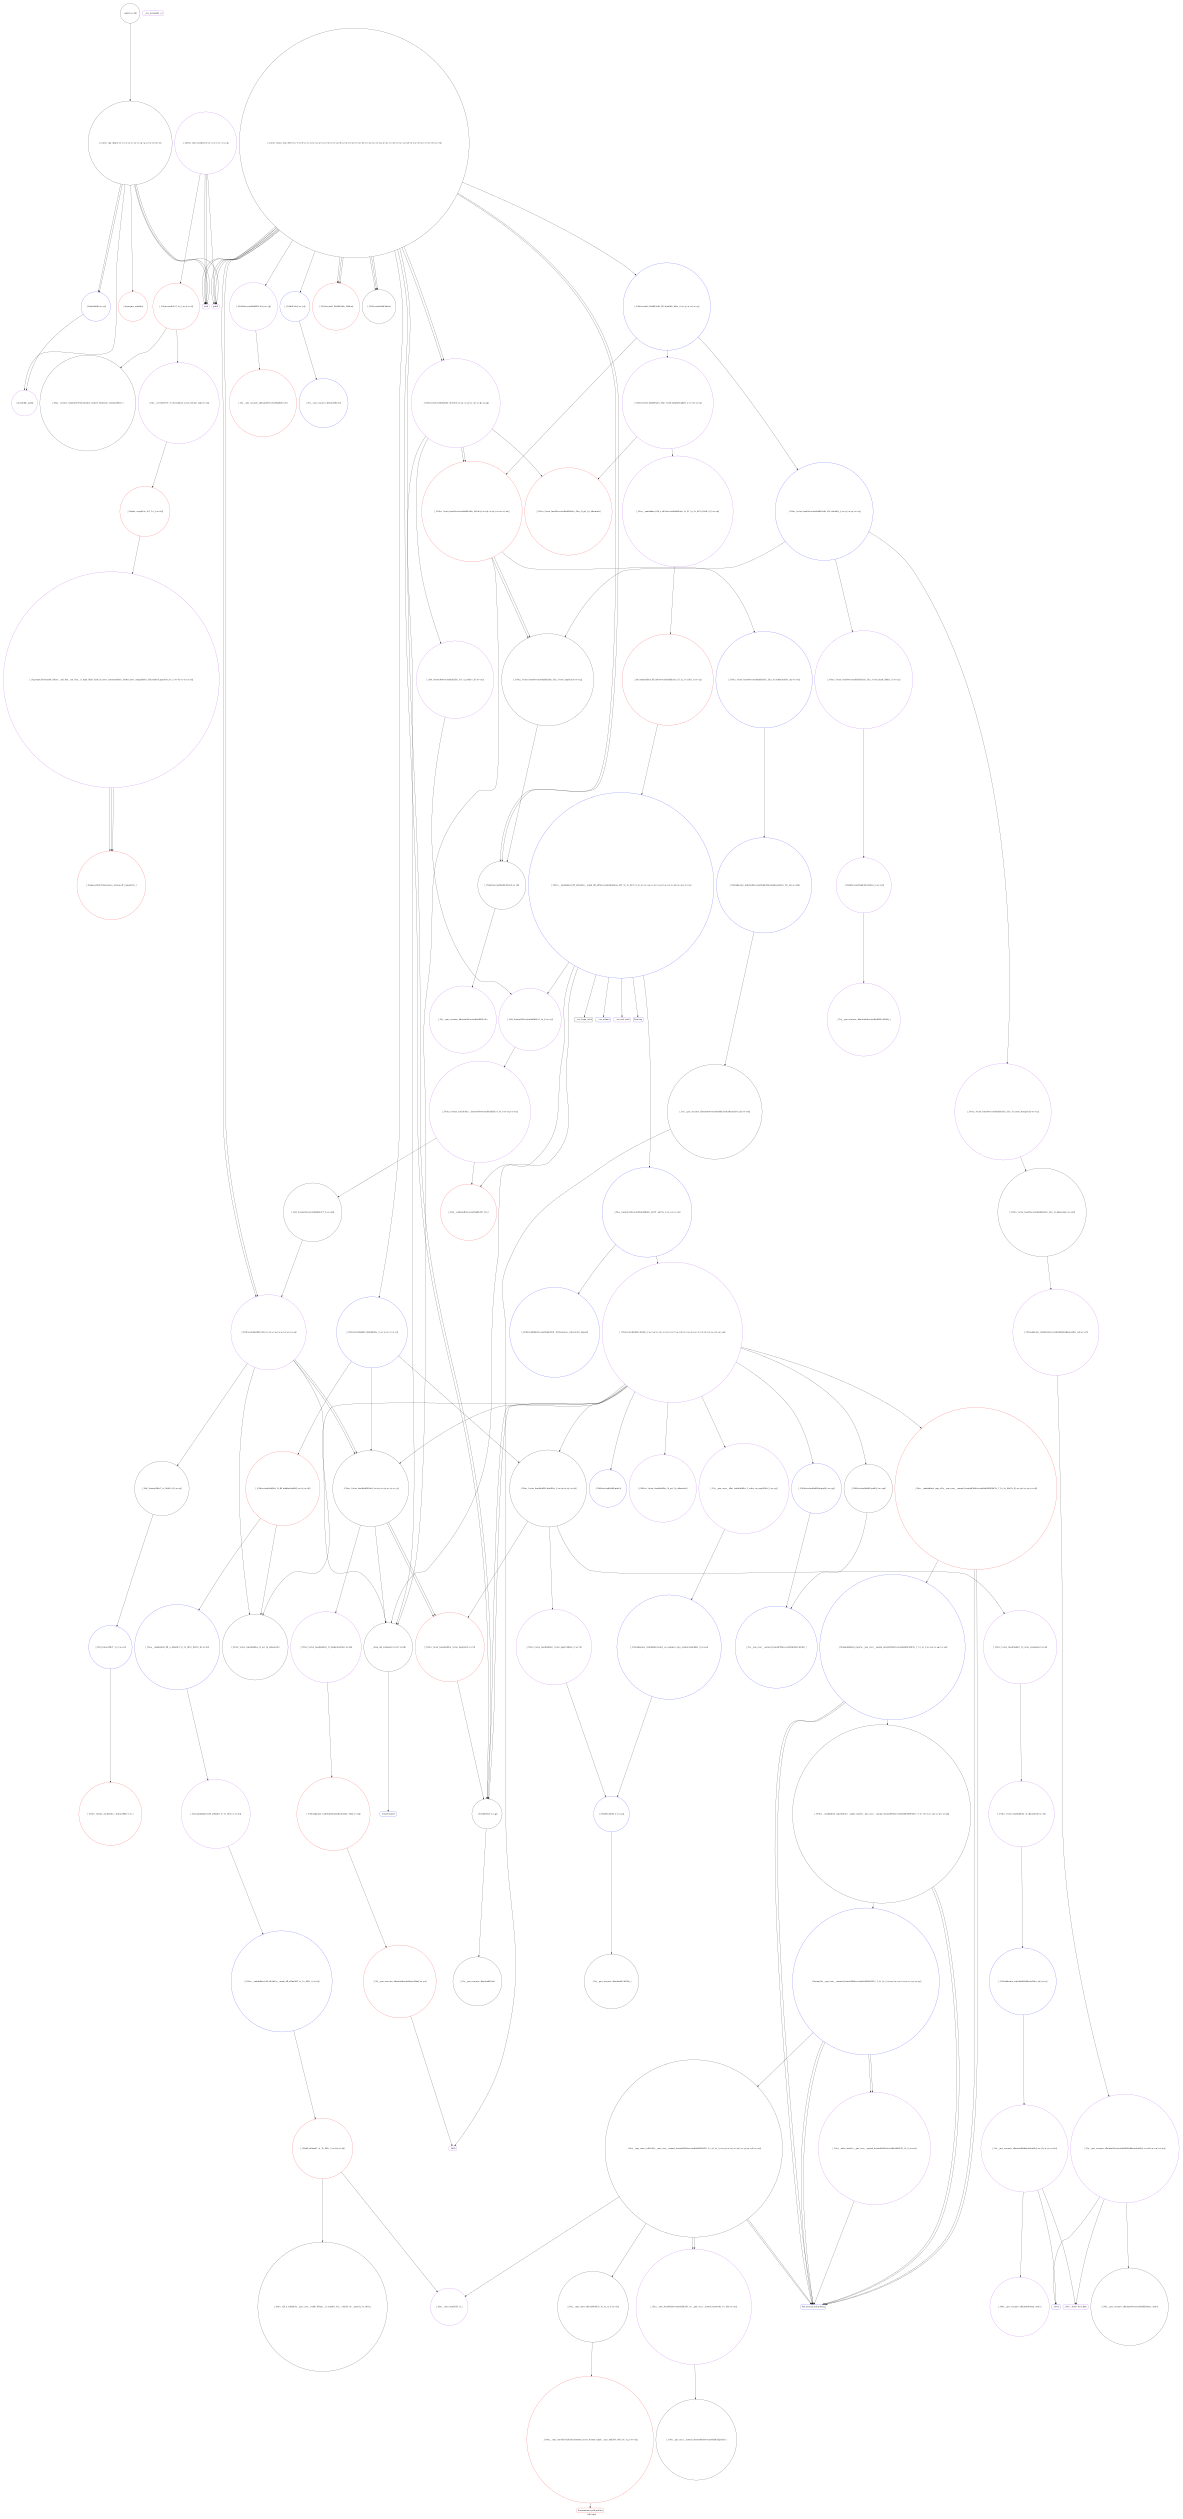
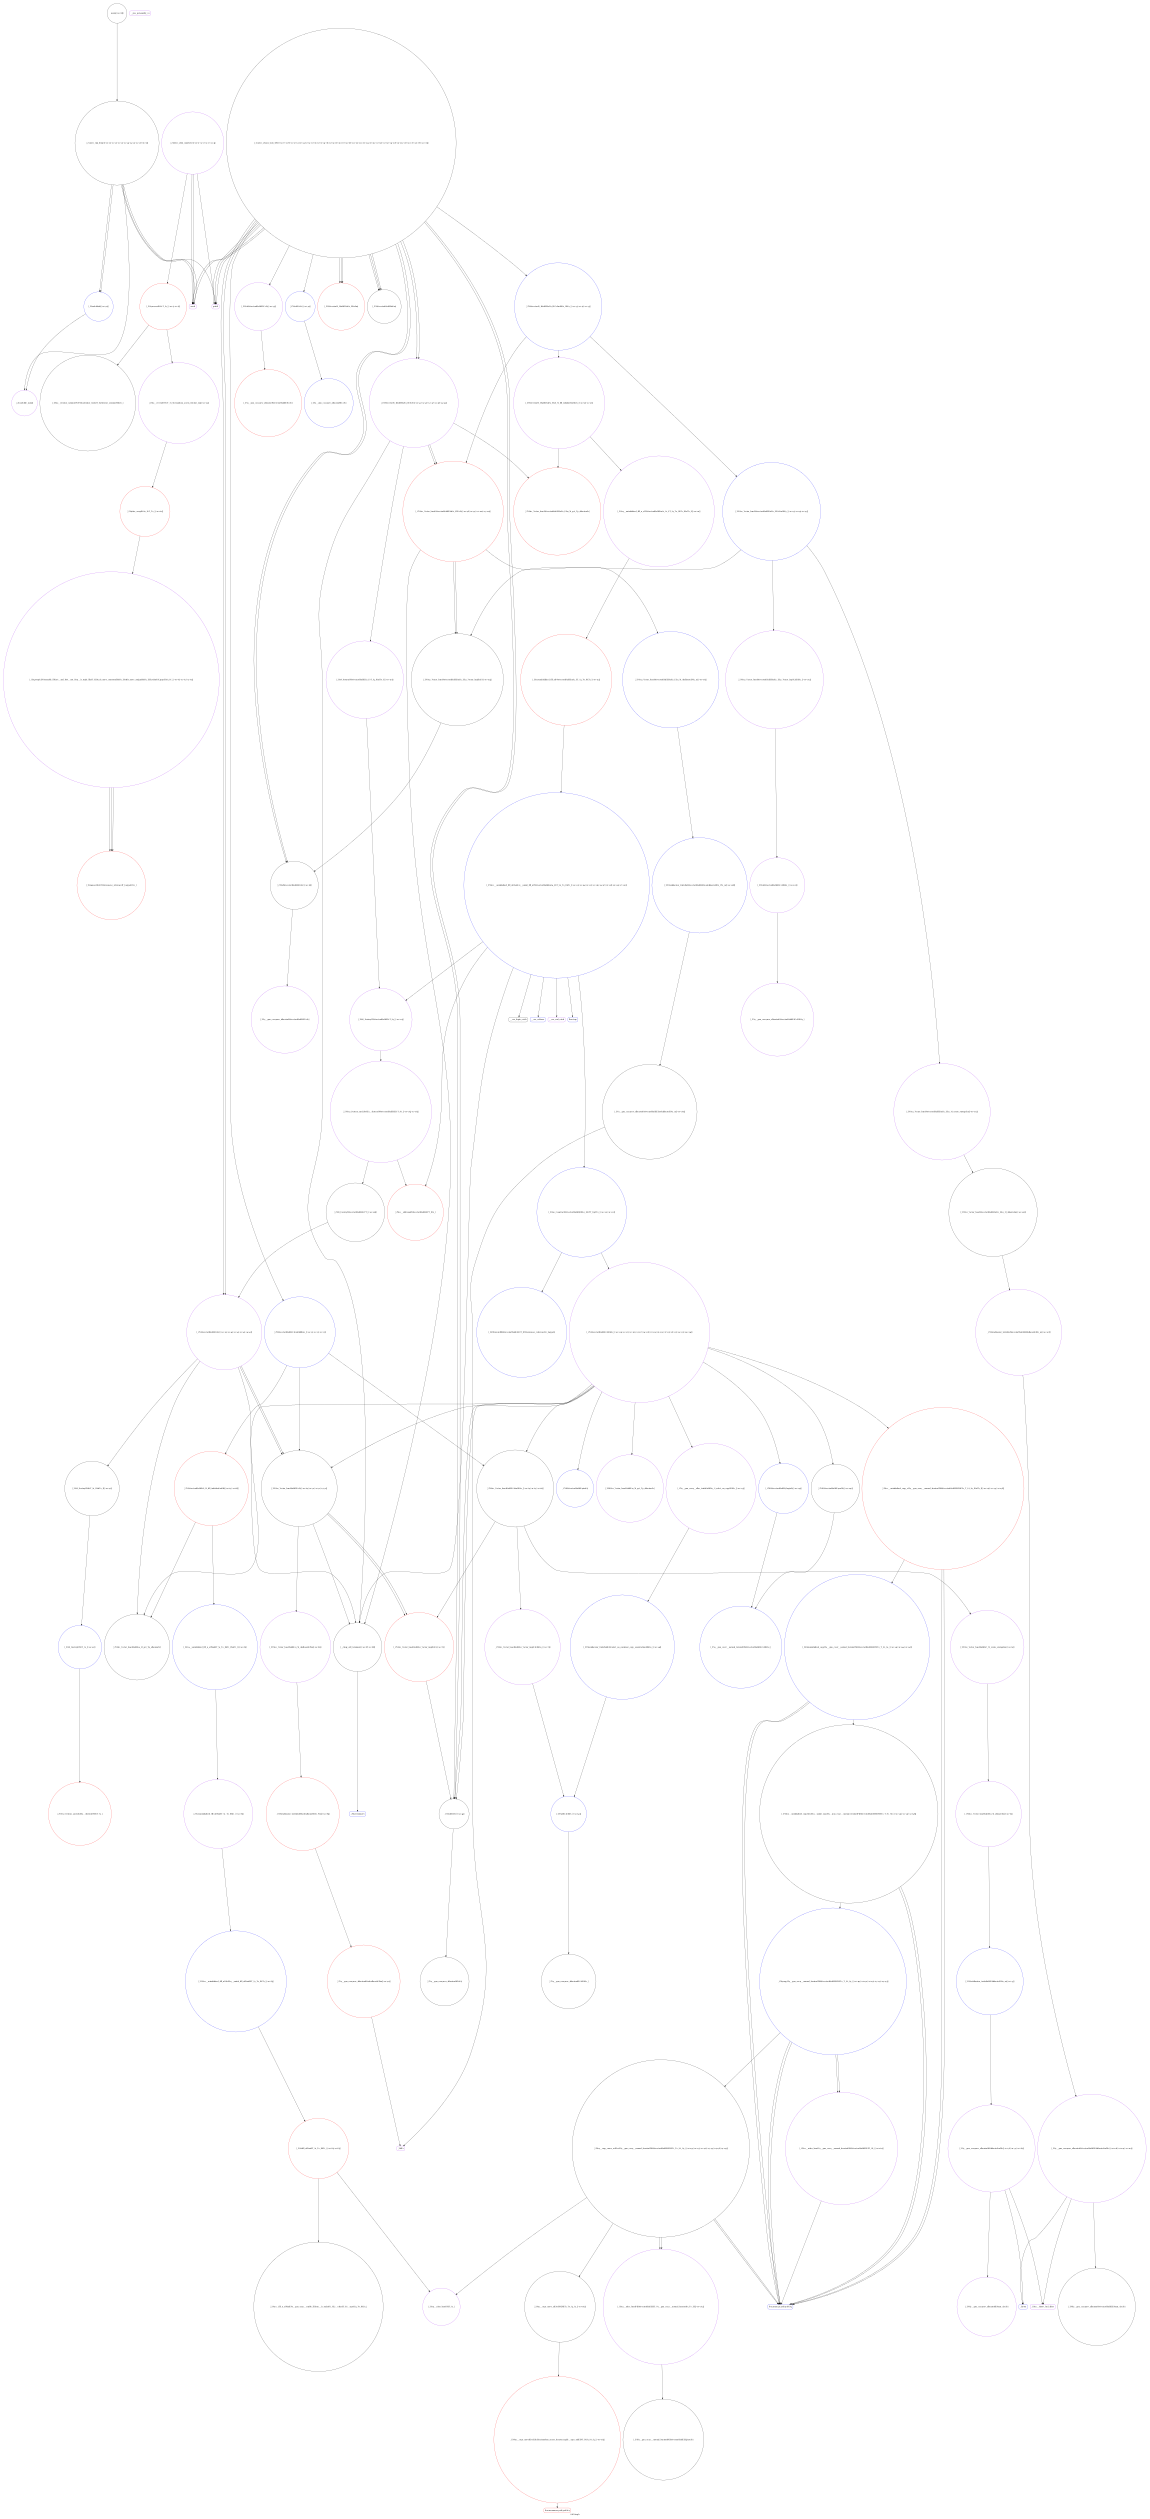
(133, 307) -> none
